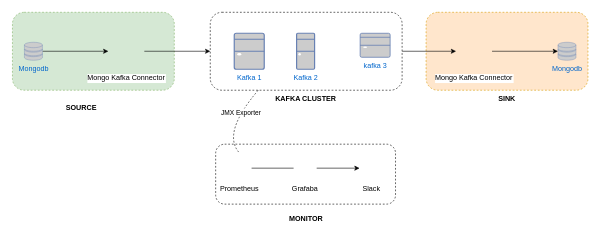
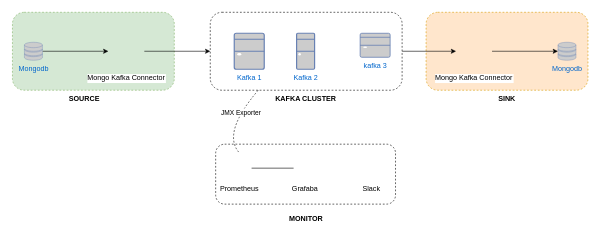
(81, 108) -> (84, 99)
(354, 168) -> none
